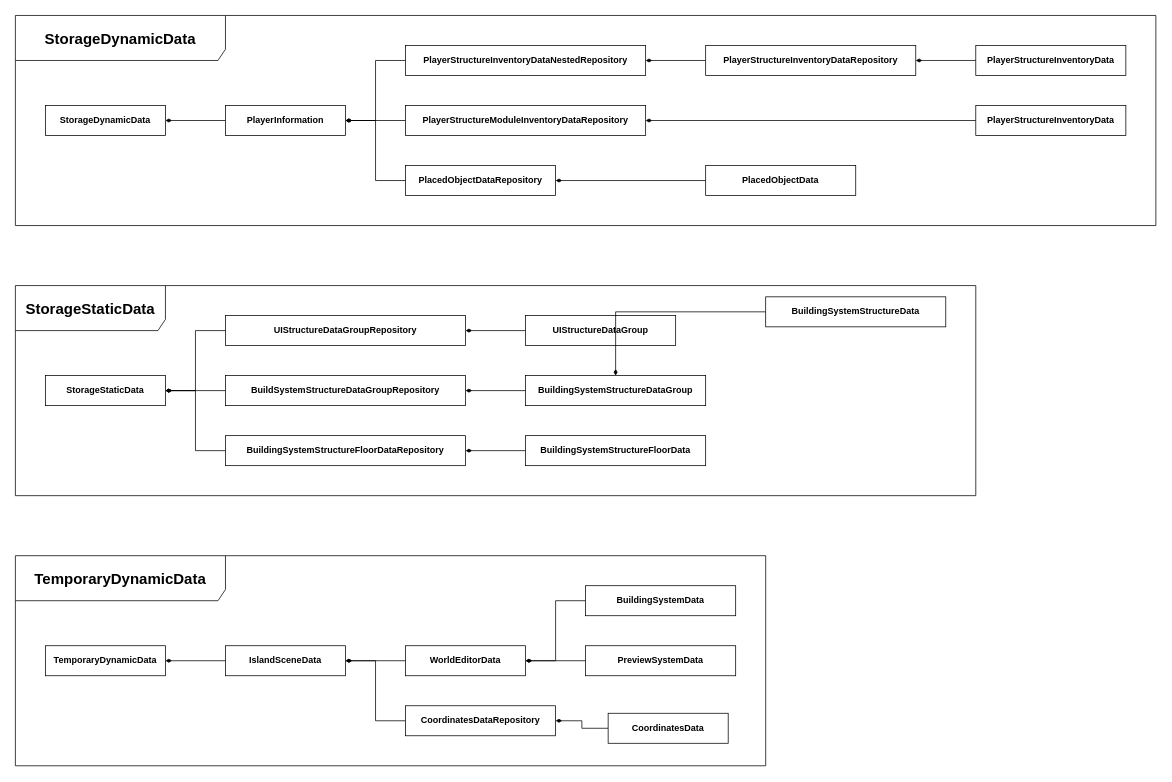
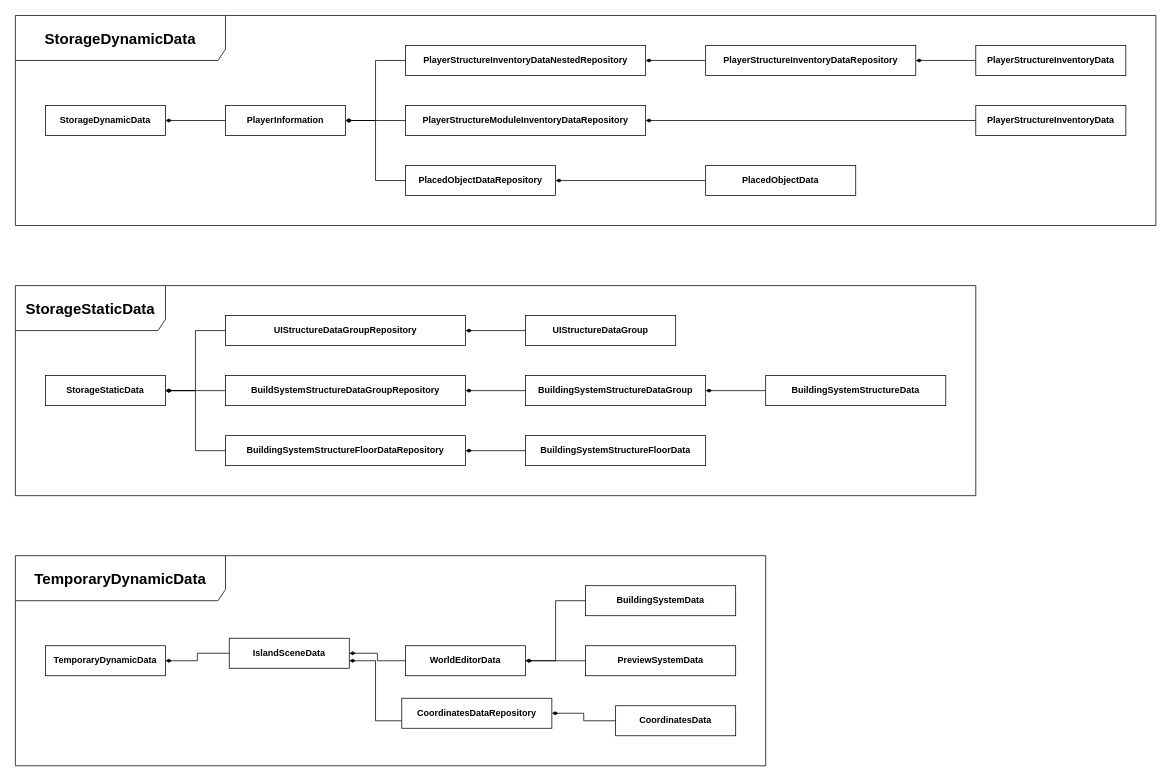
(855, 312) -> (855, 390)
(285, 660) -> (289, 653)
(480, 720) -> (477, 713)
(668, 728) -> (675, 720)
